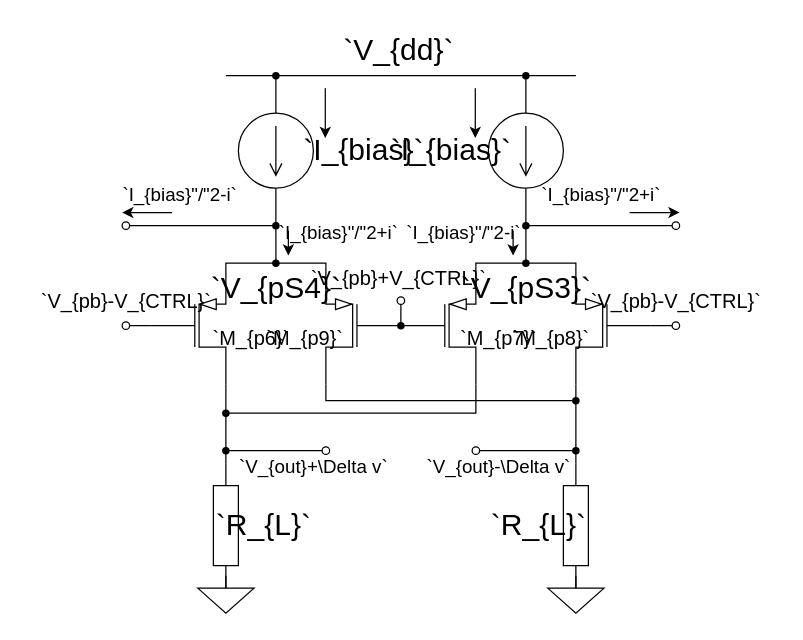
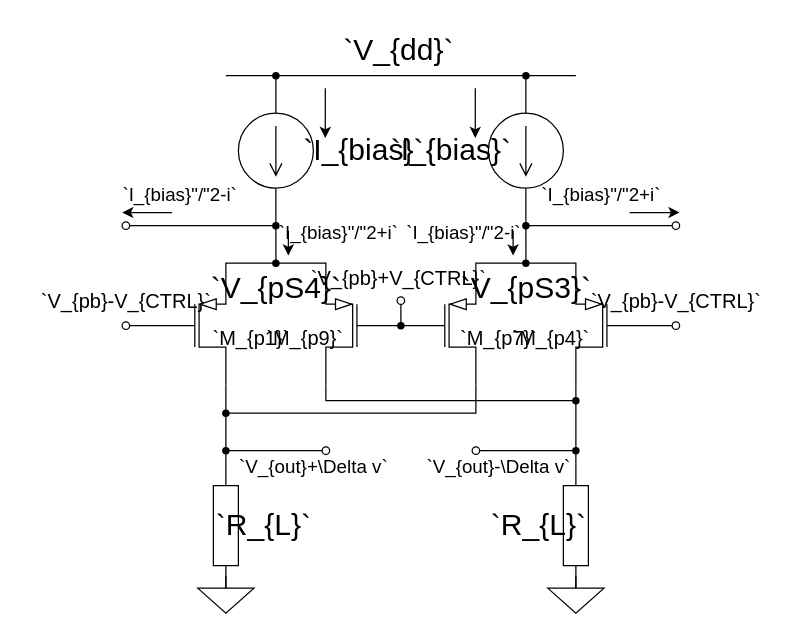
(251, 338) -> (251, 338)
(551, 338) -> (551, 338)
